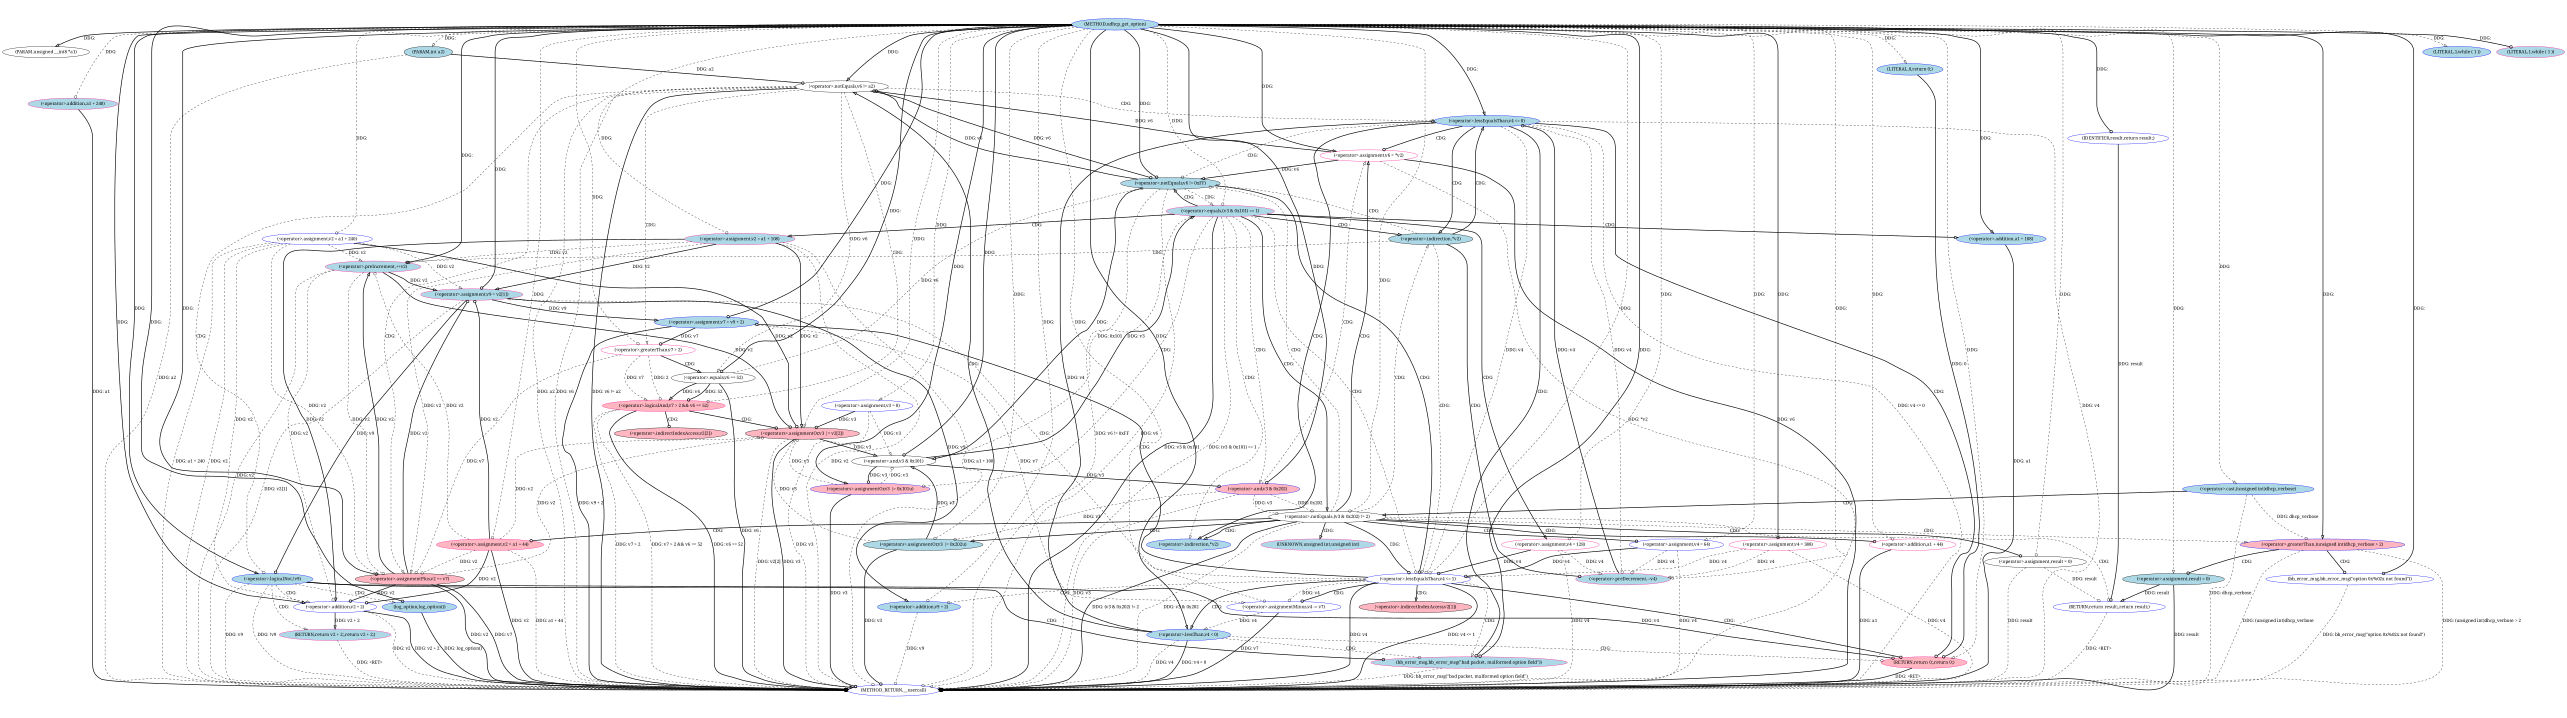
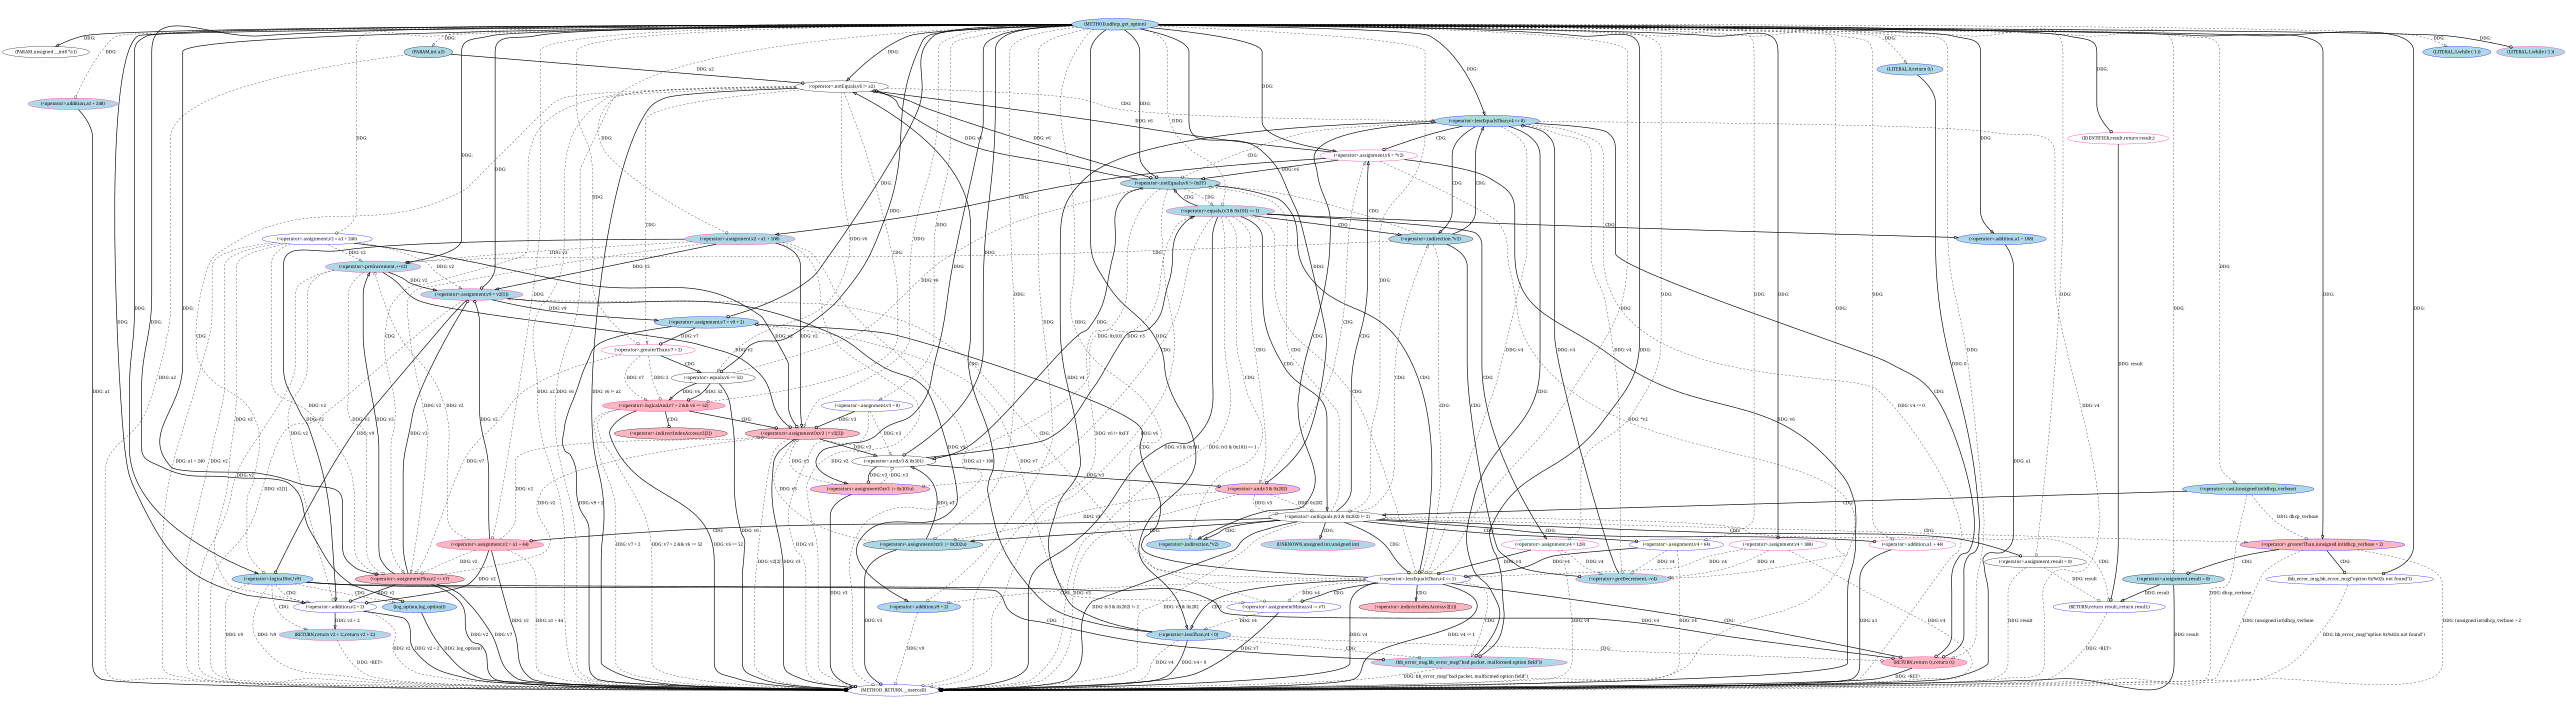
(2118, 138) -> (2118, 138)
(983, 226) -> (1051, 188)
